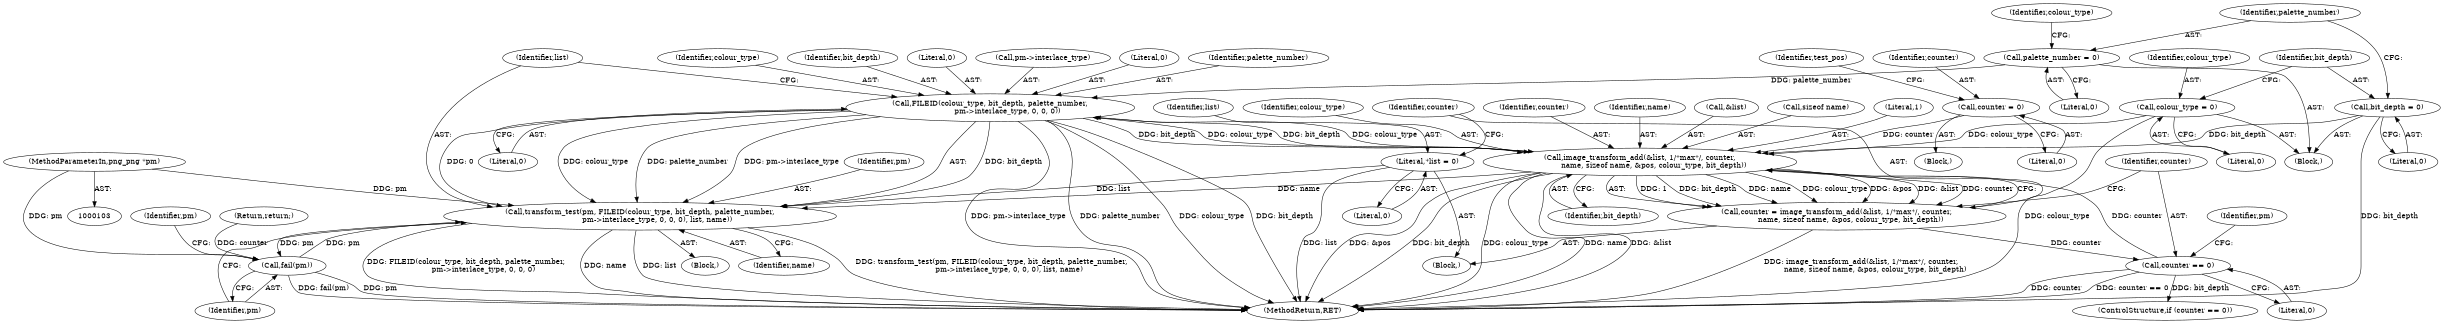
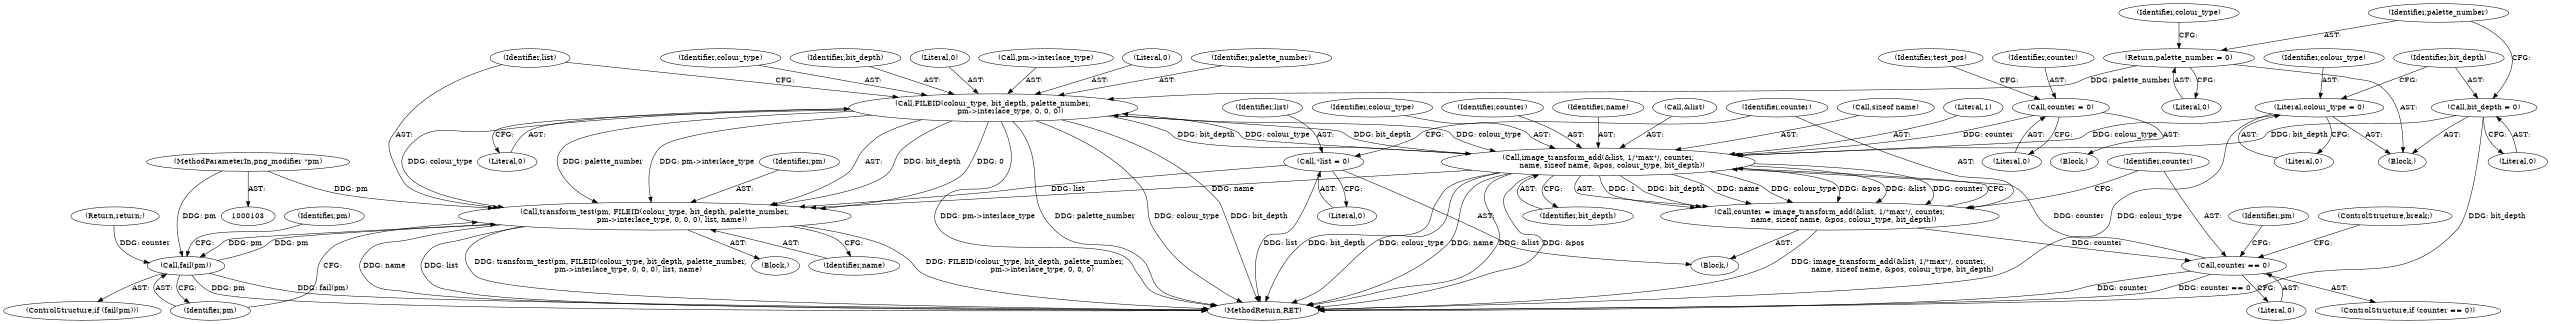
(2052, 58) -> (2179, 58)
(2177, 108) -> (2319, 108)
(95, 162) -> (248, 162)
(1428, 162) -> (1324, 162)
none -> (2385, 216)
(2201, 288) -> (2341, 288)
none -> (82, 311)
